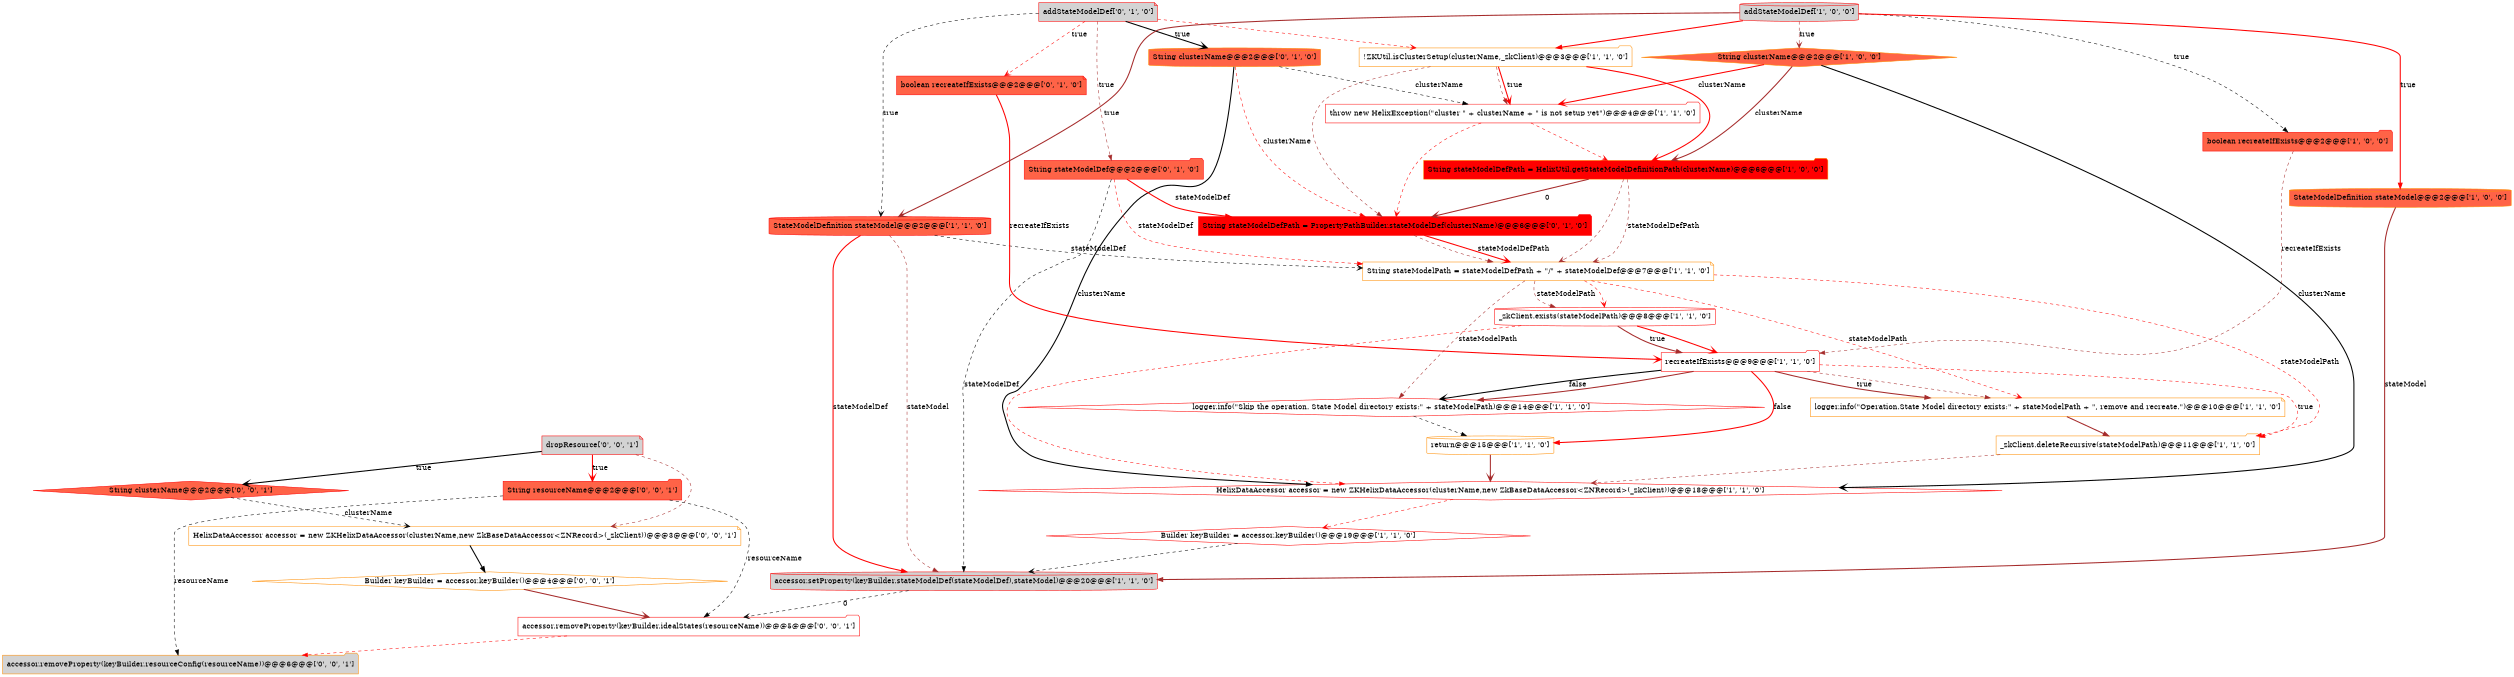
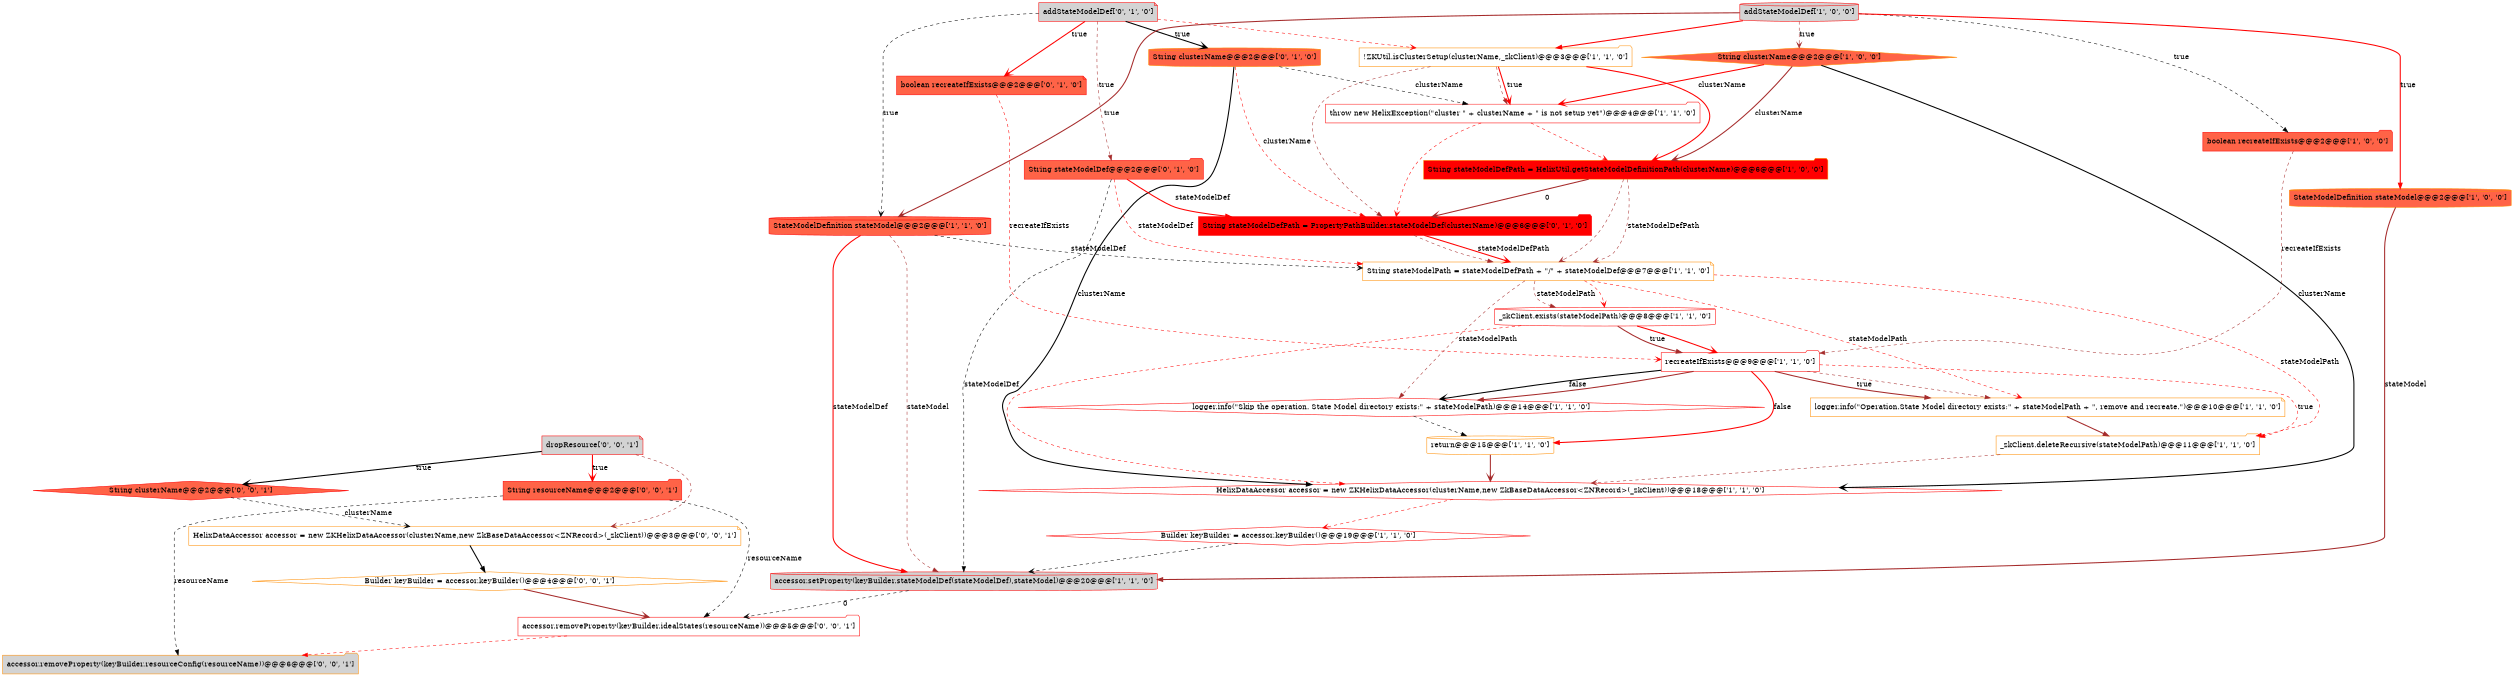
(1047, 47) -> (1047, 47)
(1231, 337) -> (1231, 337)
